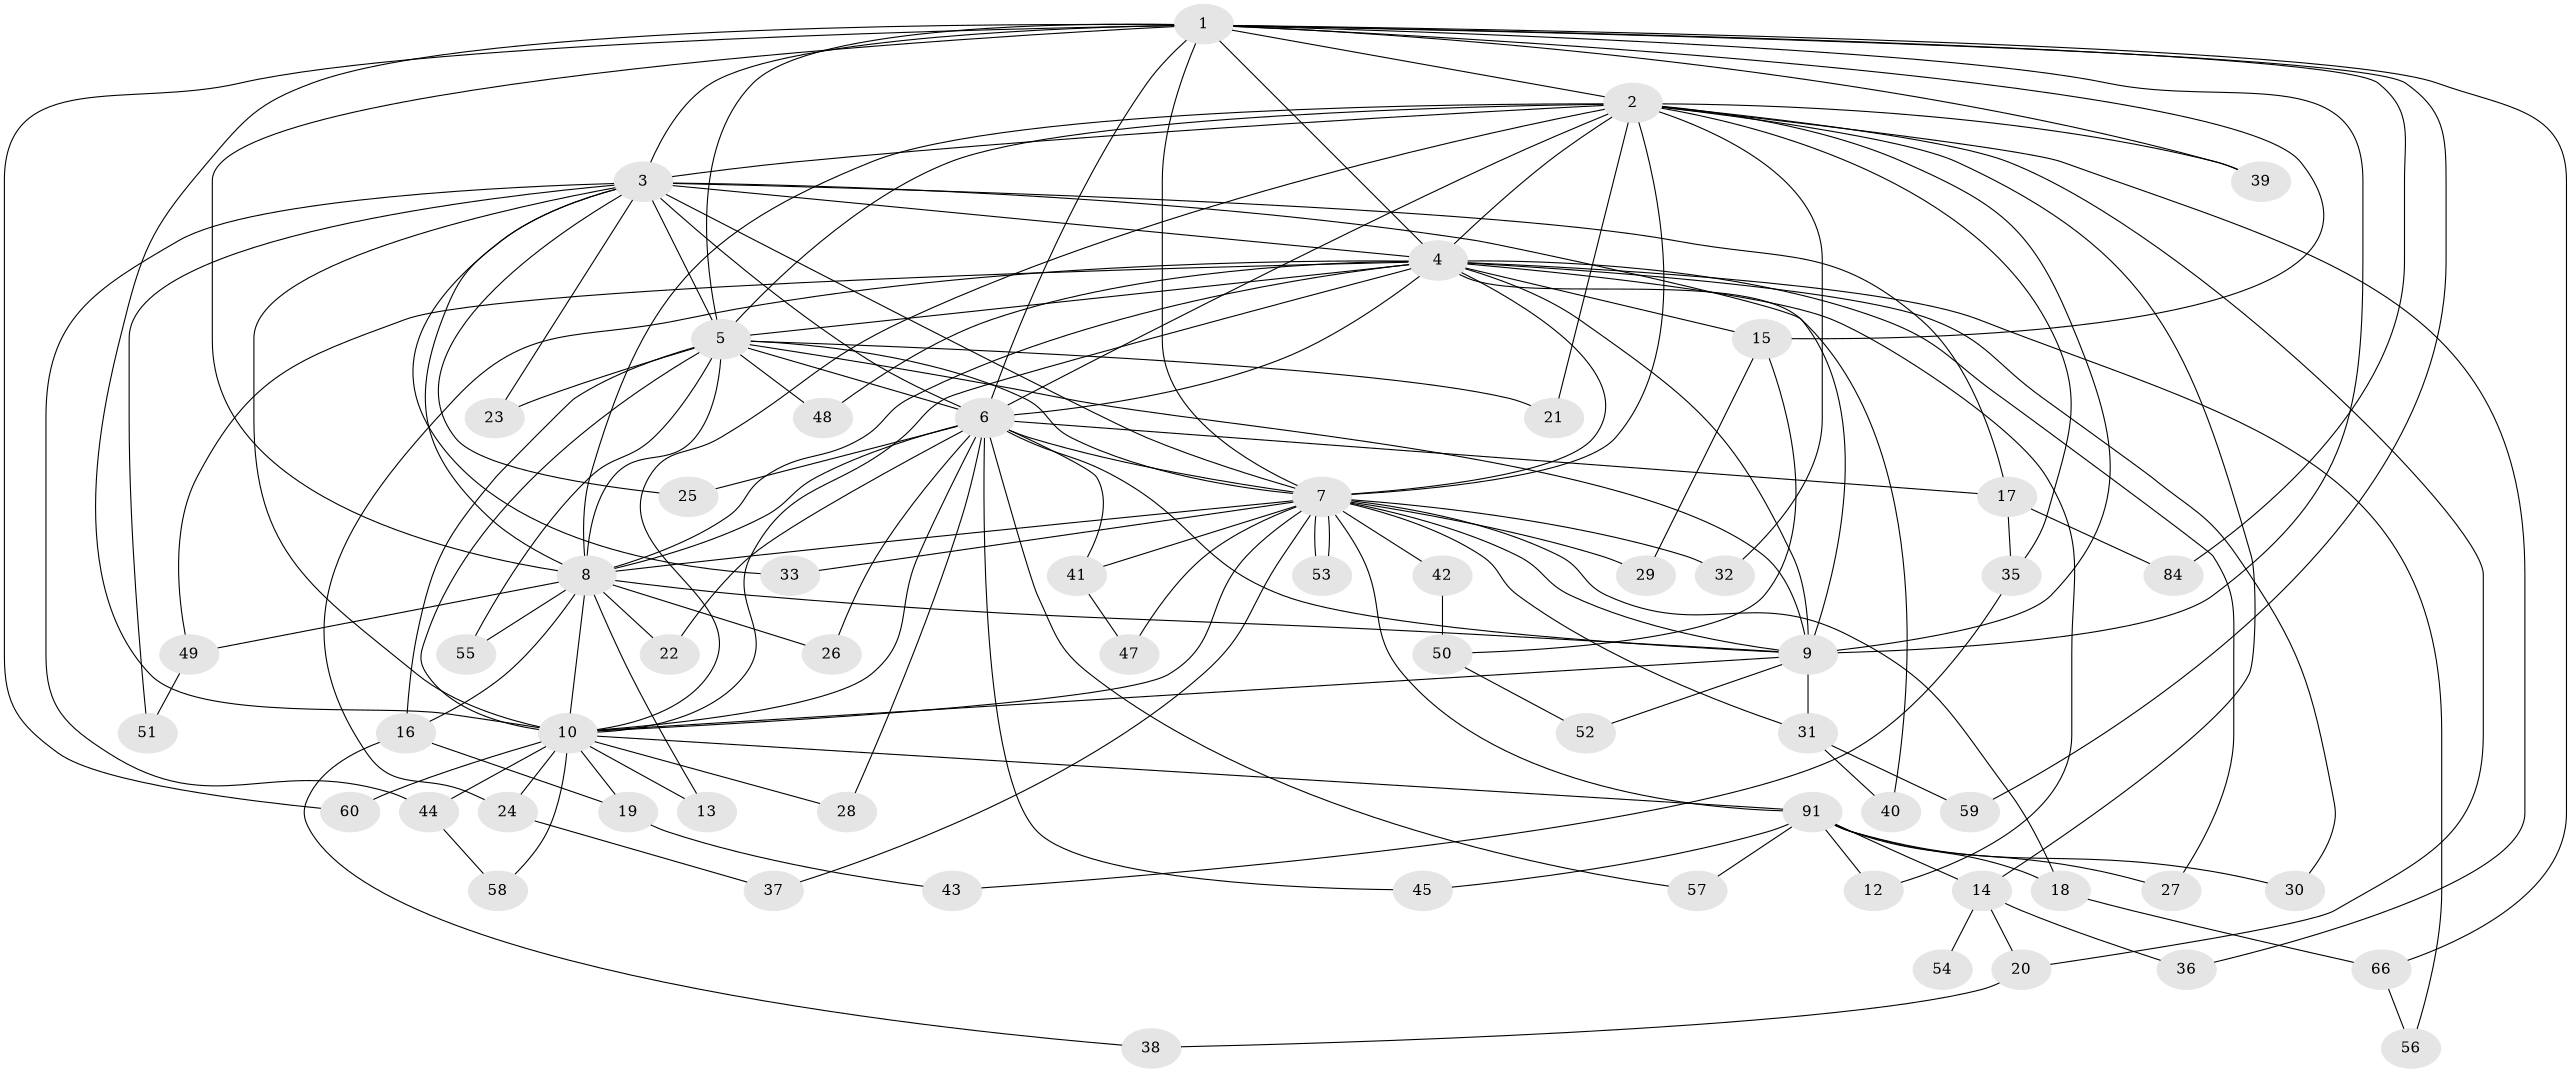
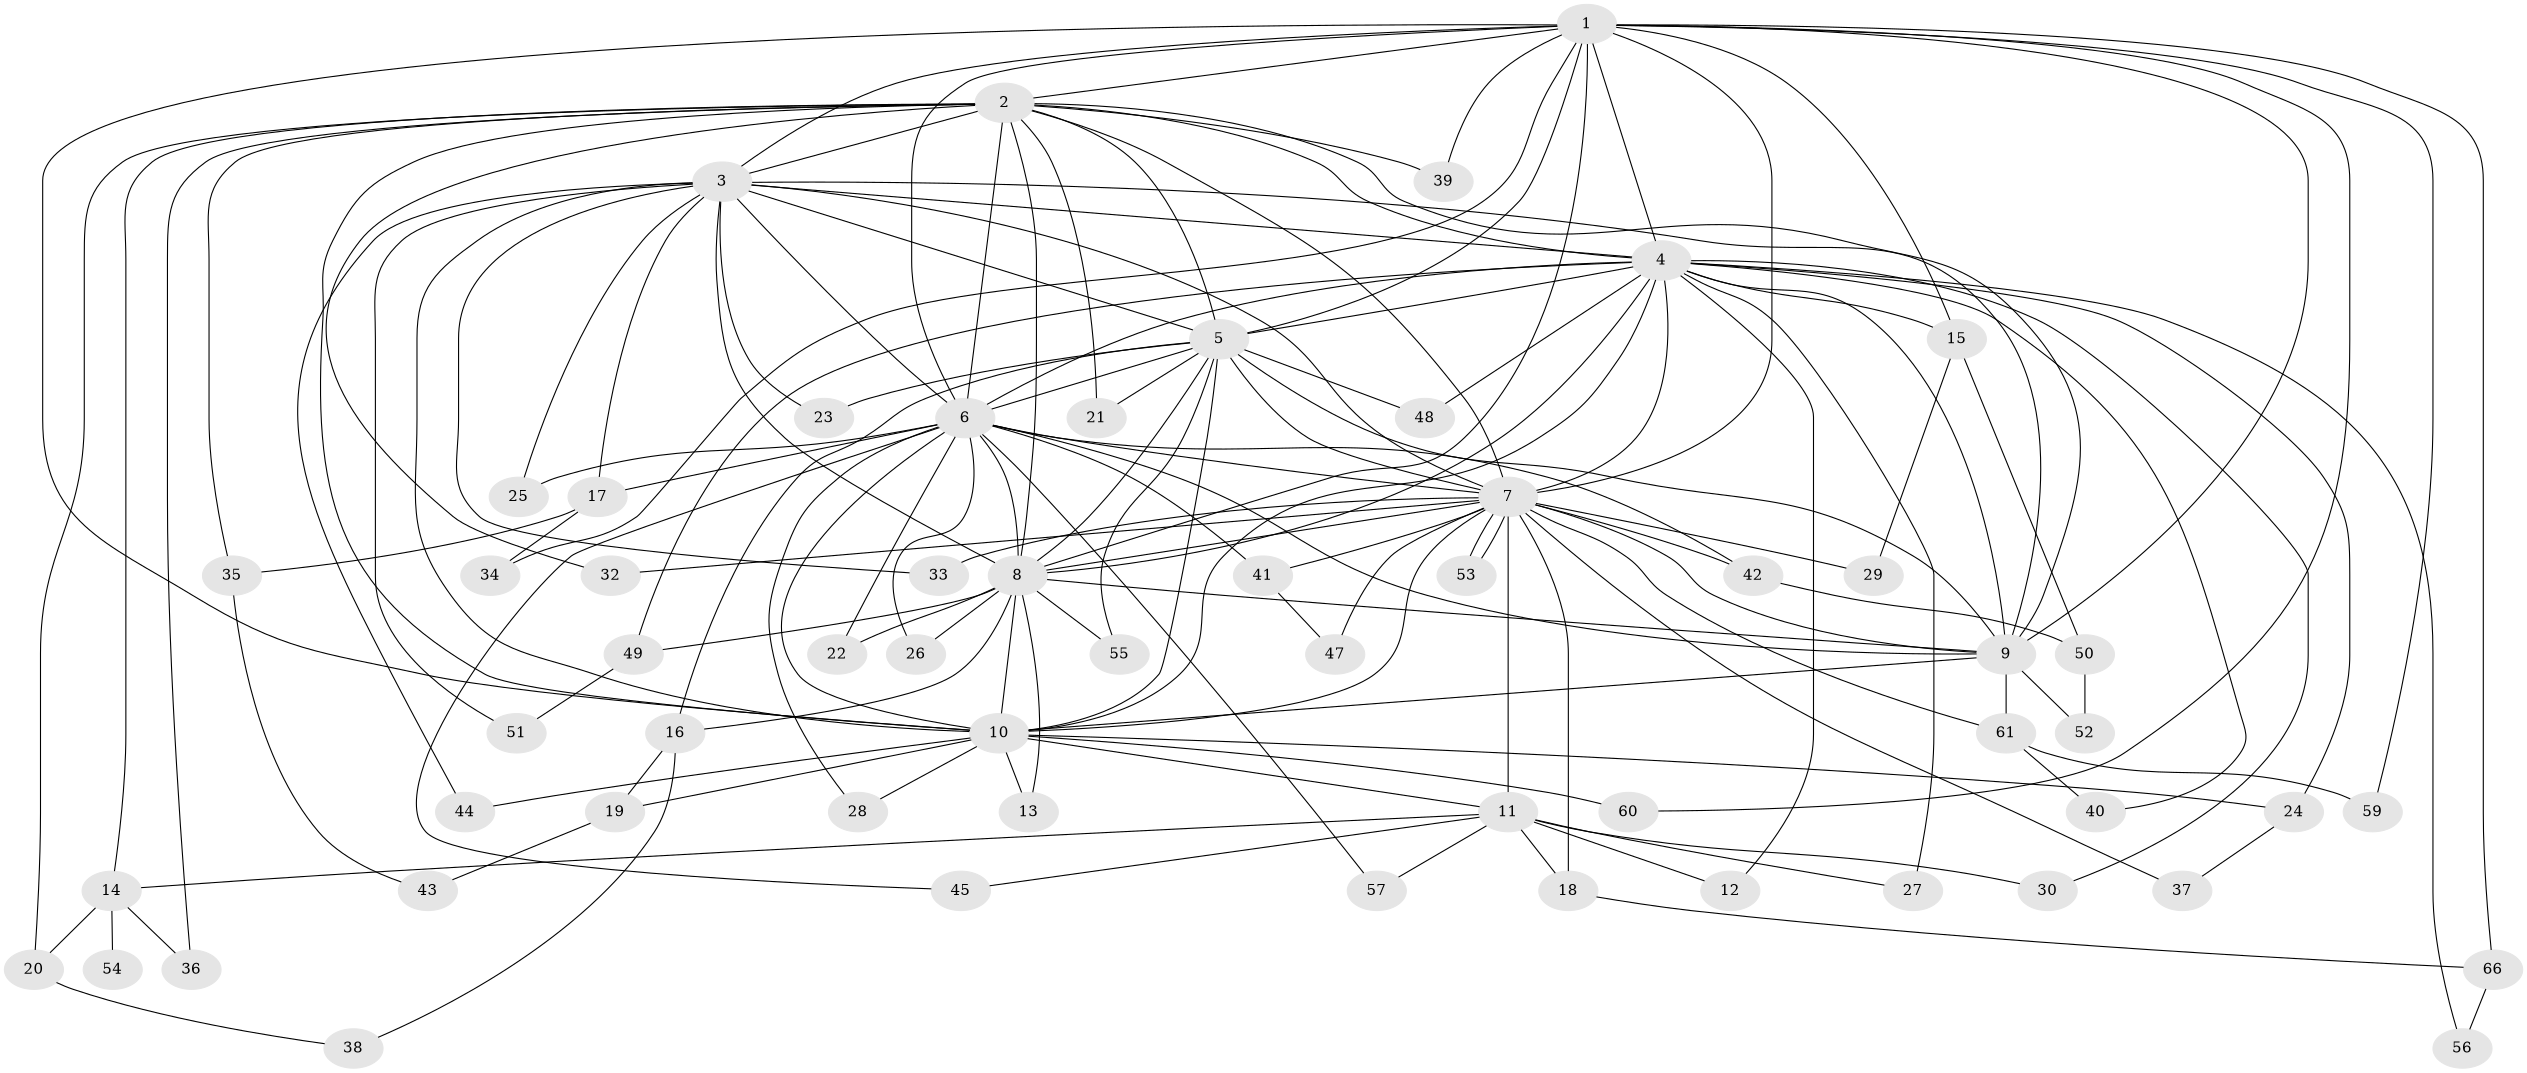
none -> (1373, 449)
(2174, 576) -> (490, 576)
(1808, 733) -> (2006, 733)
(1812, 812) -> (1508, 812)
(498, 891) -> none
